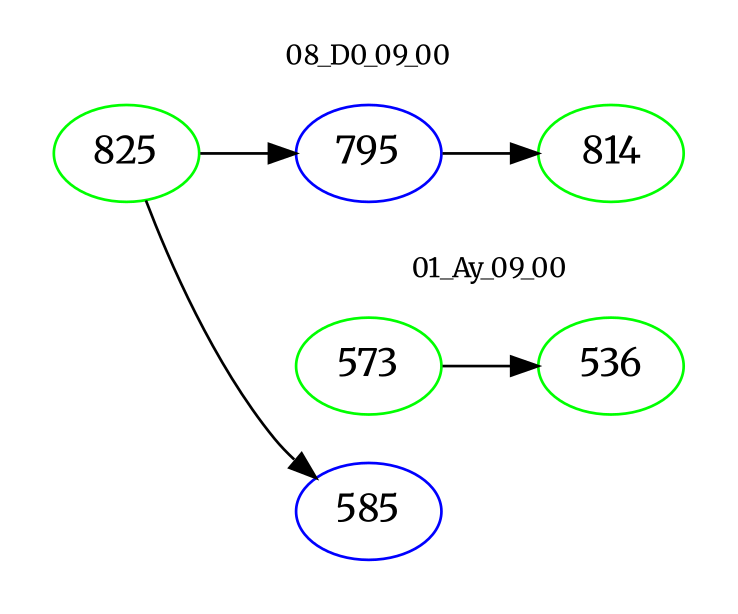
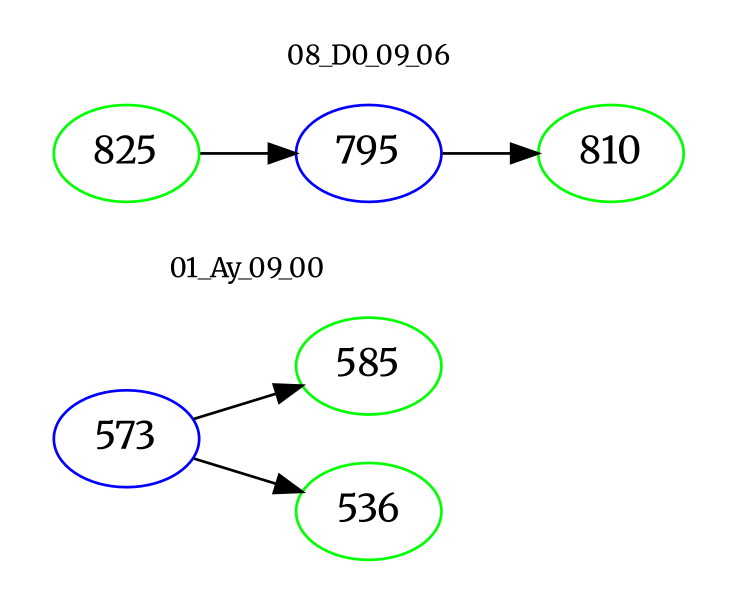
(369, 58) -> (369, 58)
(611, 153) -> (611, 153)
(208, 337) -> (235, 406)
(369, 366) -> (127, 439)
(369, 511) -> (369, 366)
